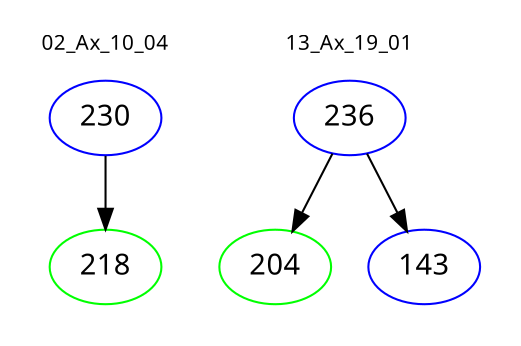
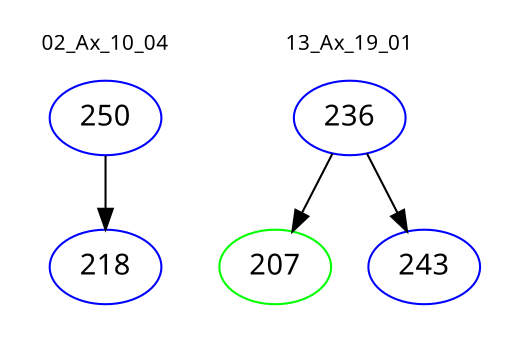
(106, 118) -> (106, 118)
(106, 267) -> (106, 267)
(275, 267) -> (275, 267)
(424, 267) -> (424, 267)
